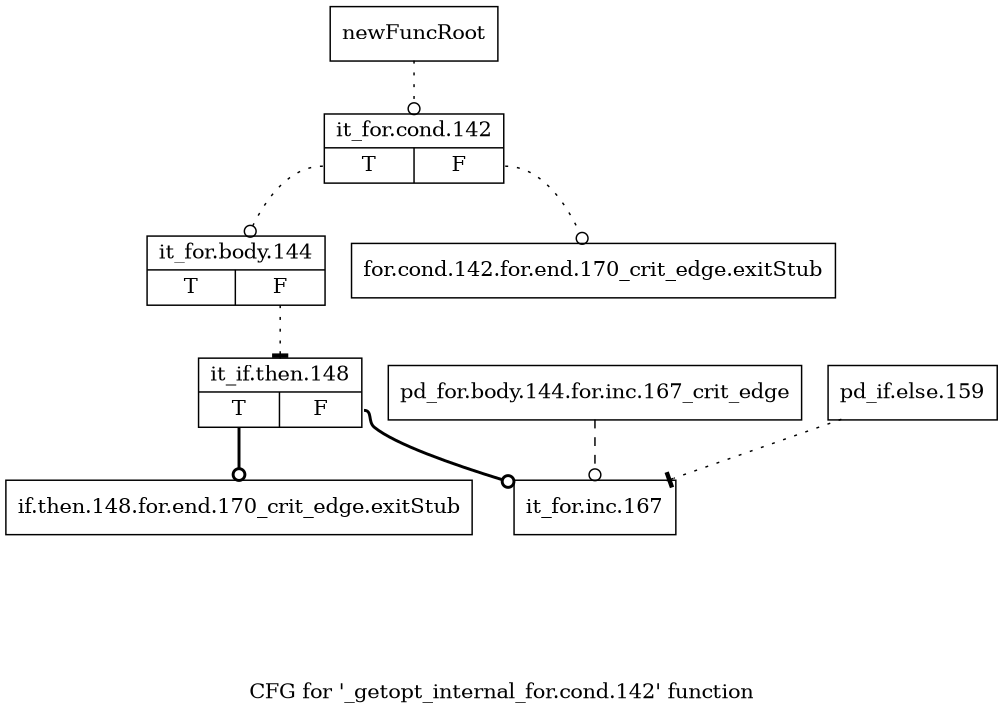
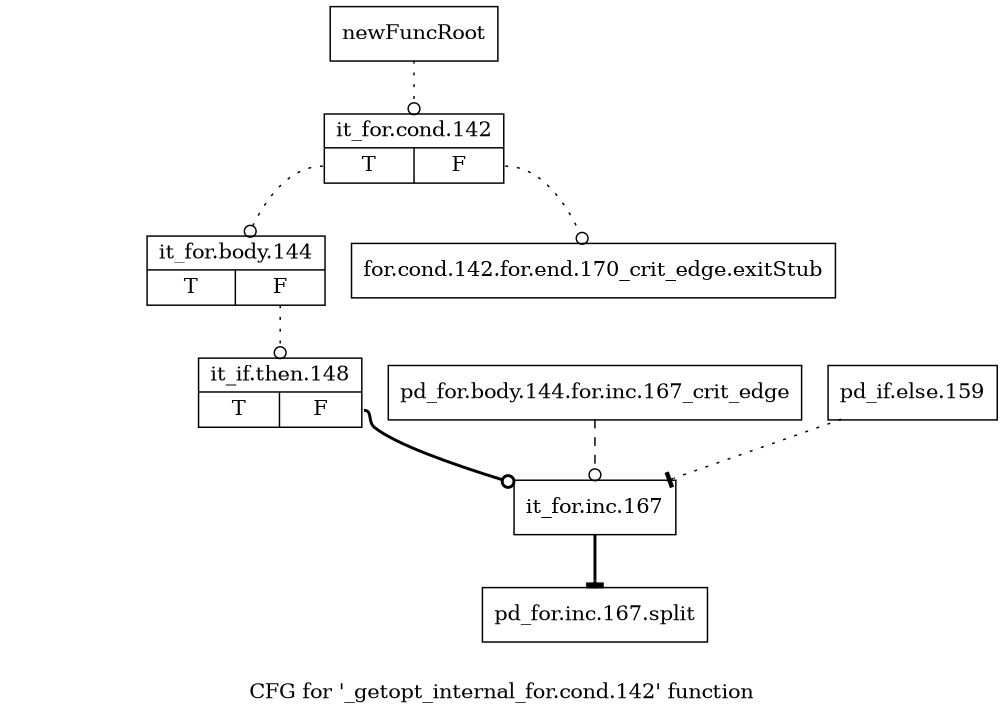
(280, 328) -> (280, 328)
(239, 507) -> none
none -> (595, 615)
